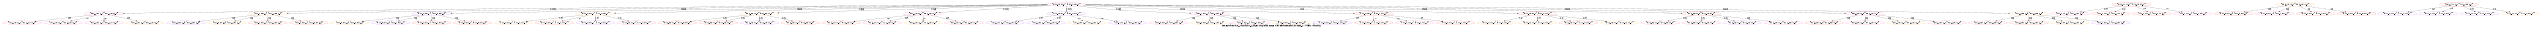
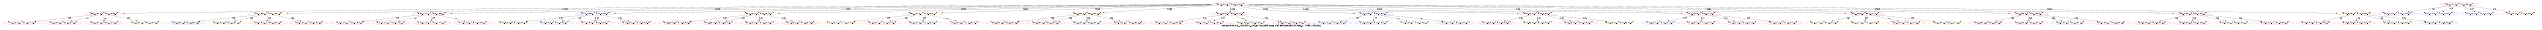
none -> (831, 8)
none -> (995, 9)
